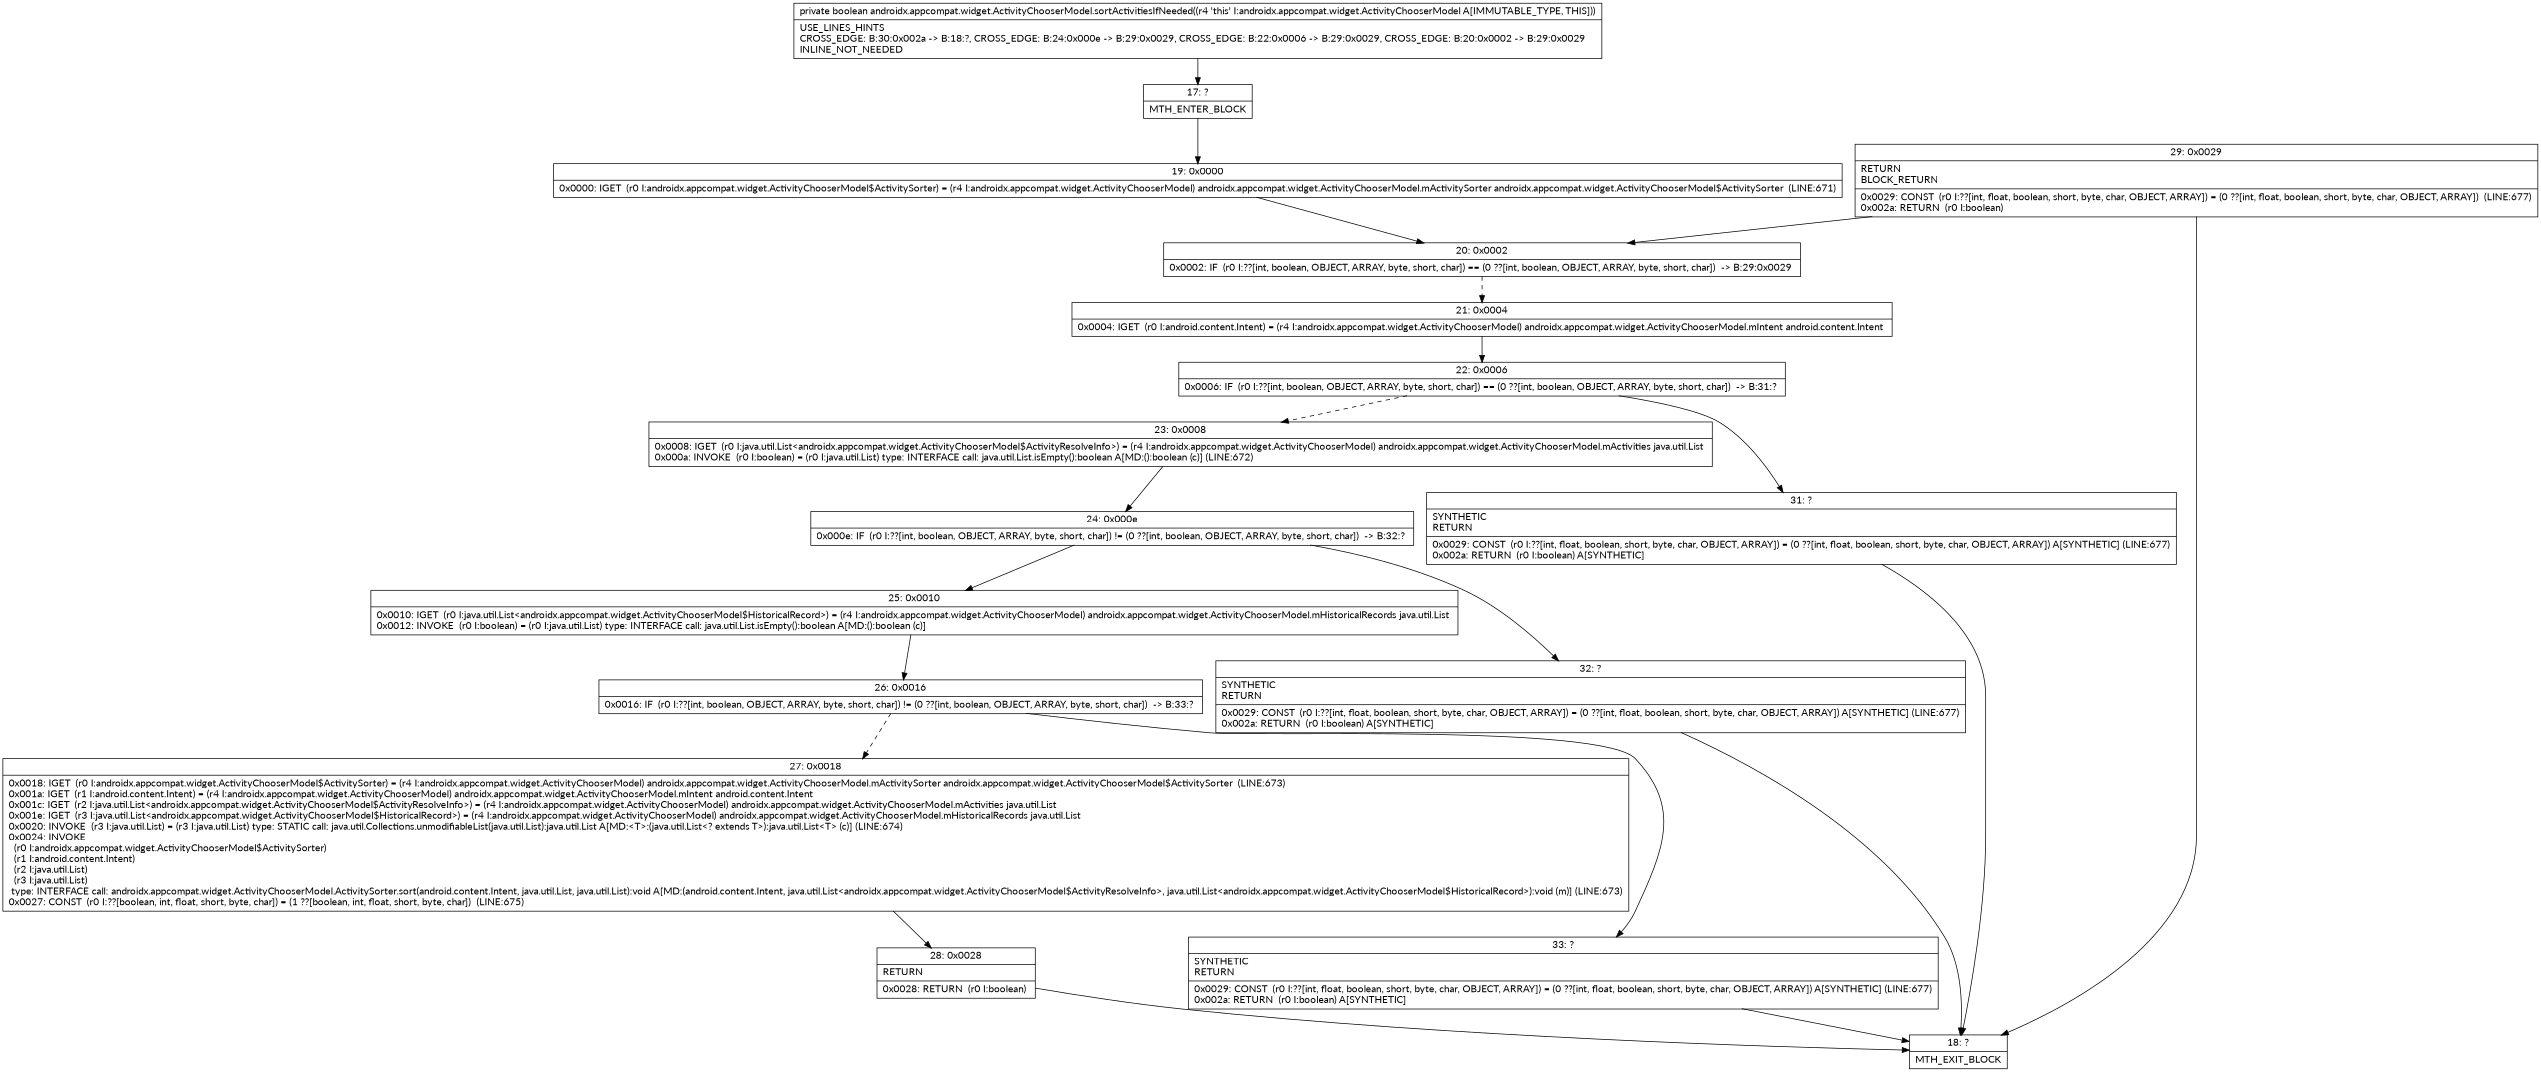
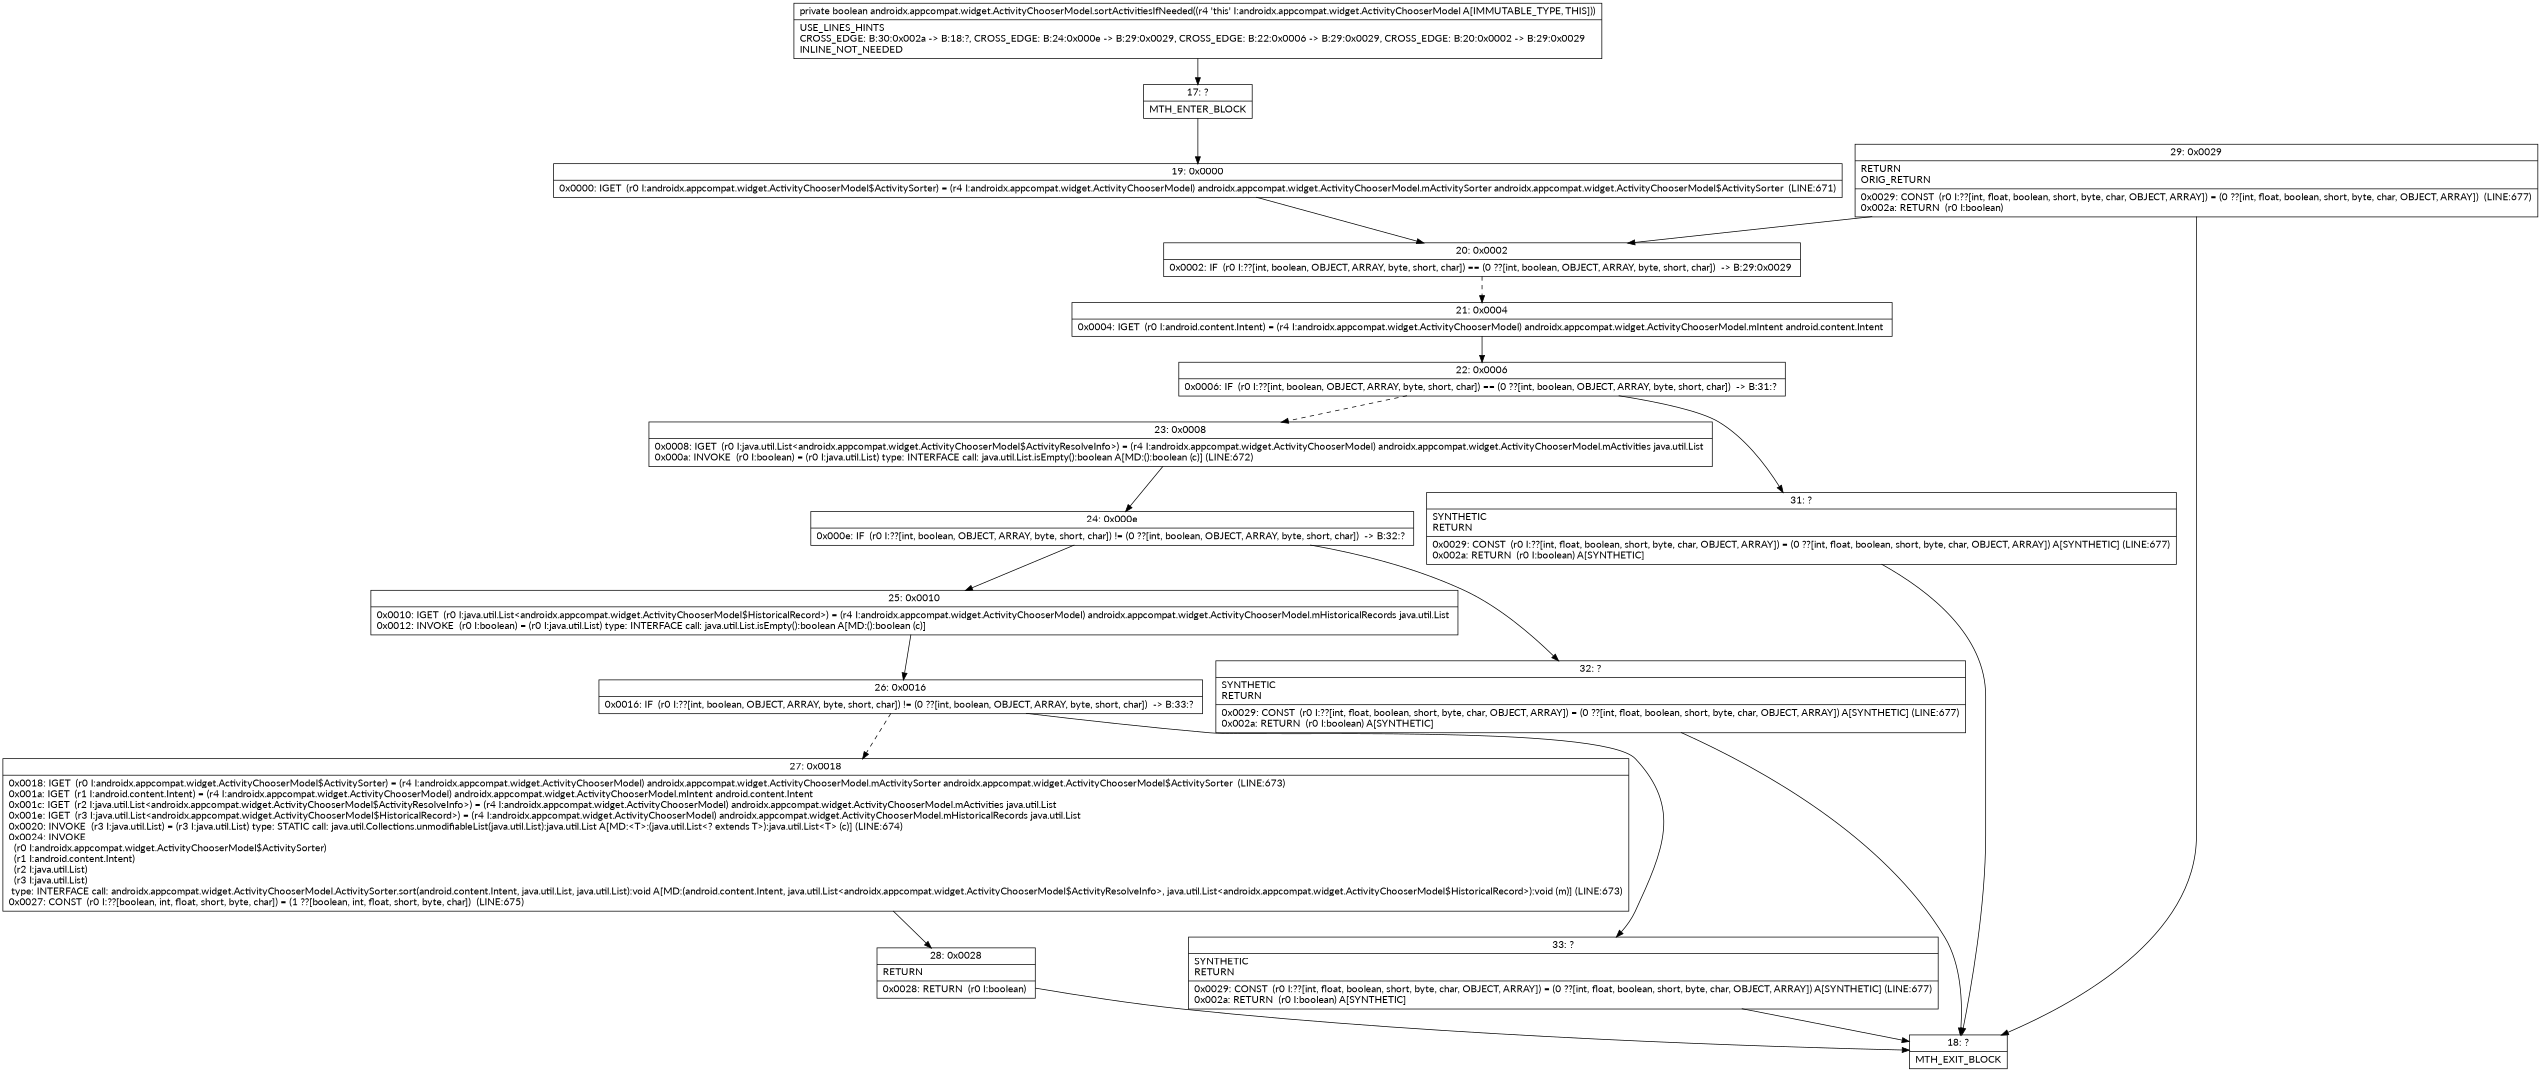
(1900, 180) -> (1896, 180)
